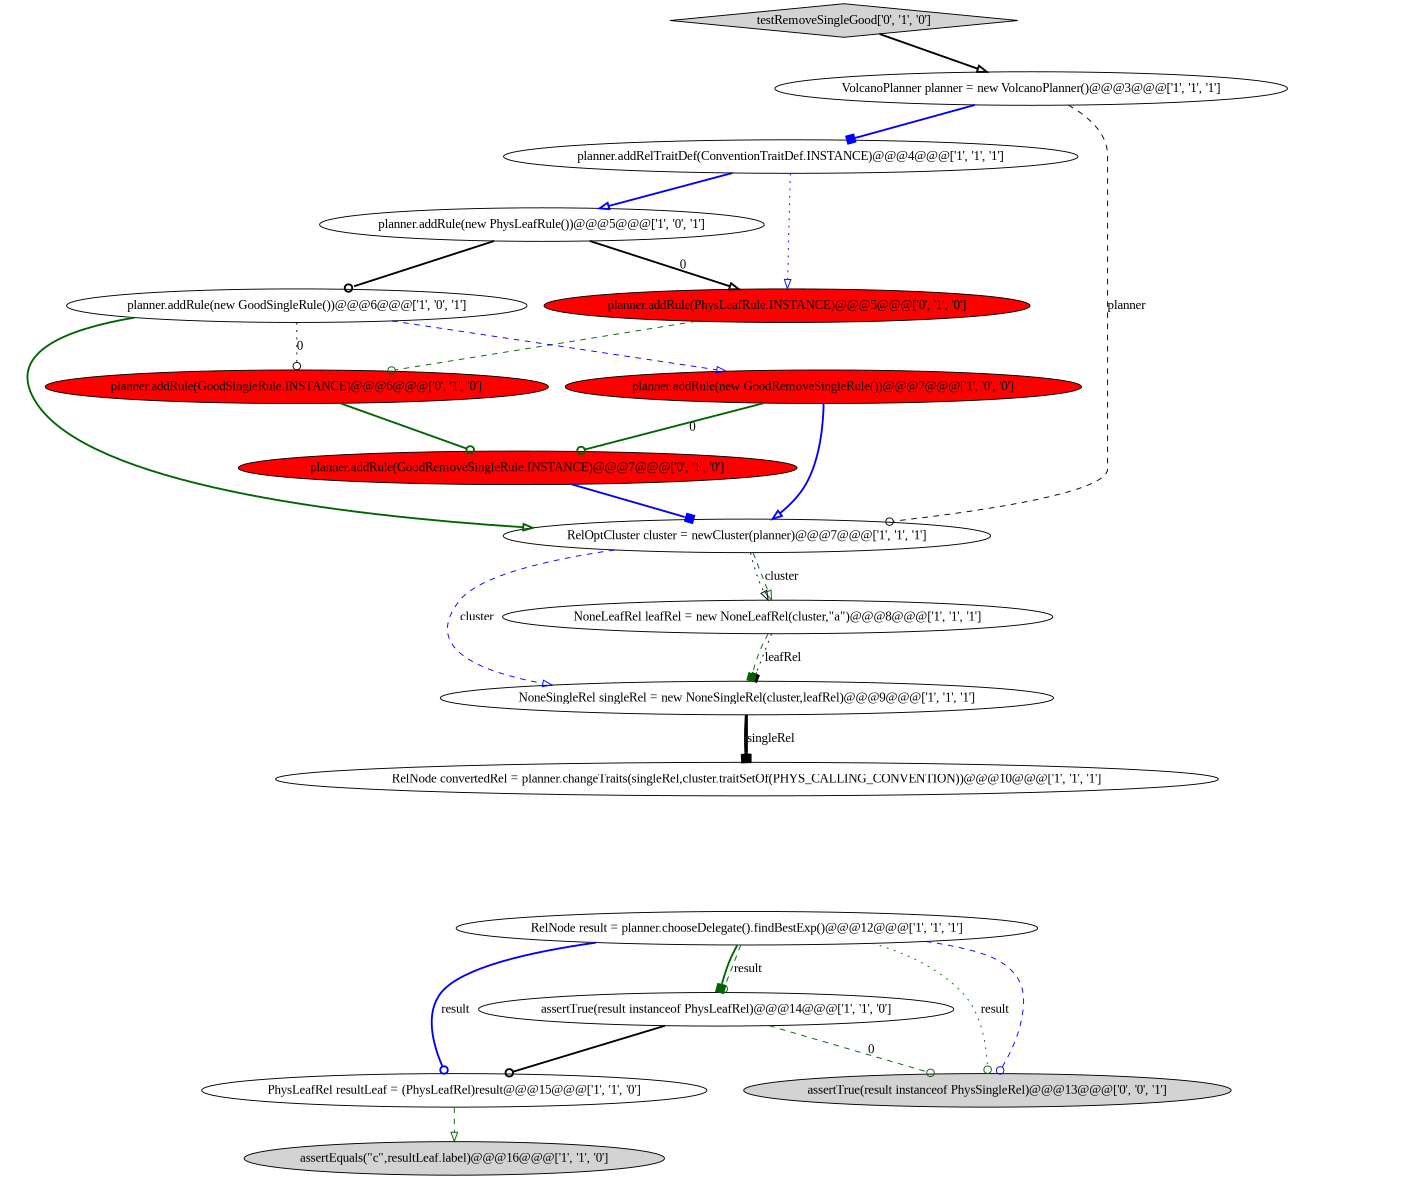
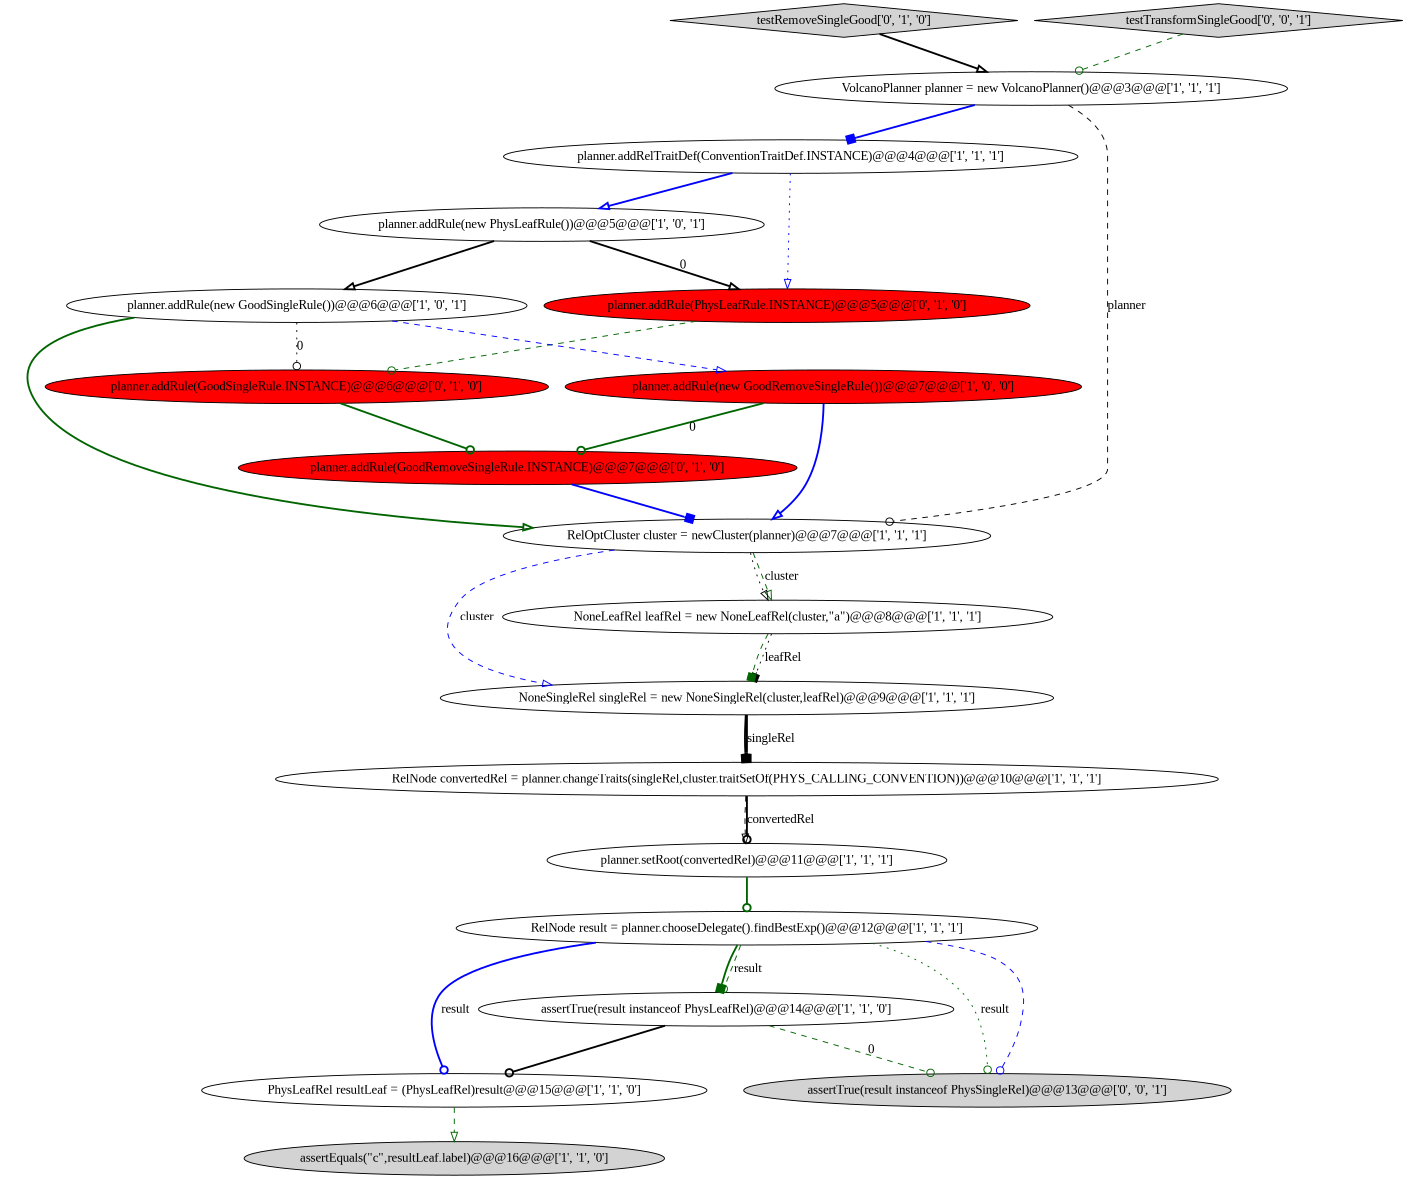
none -> (1219, 21)
(424, 264) -> (424, 264)
none -> (747, 860)
